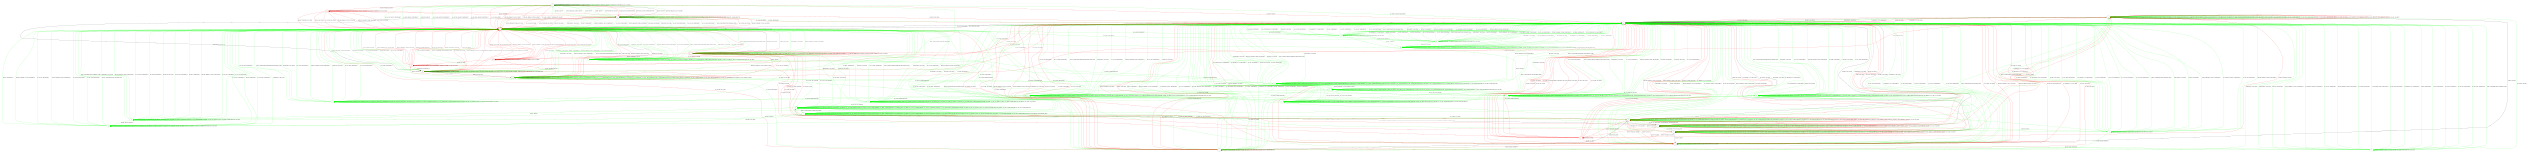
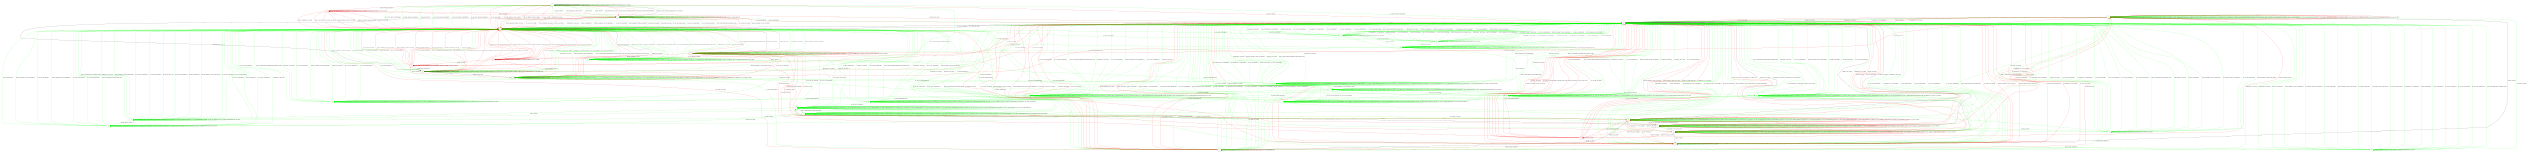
(1005, 32) -> (962, 30)
(1012, 65) -> (1046, 50)
